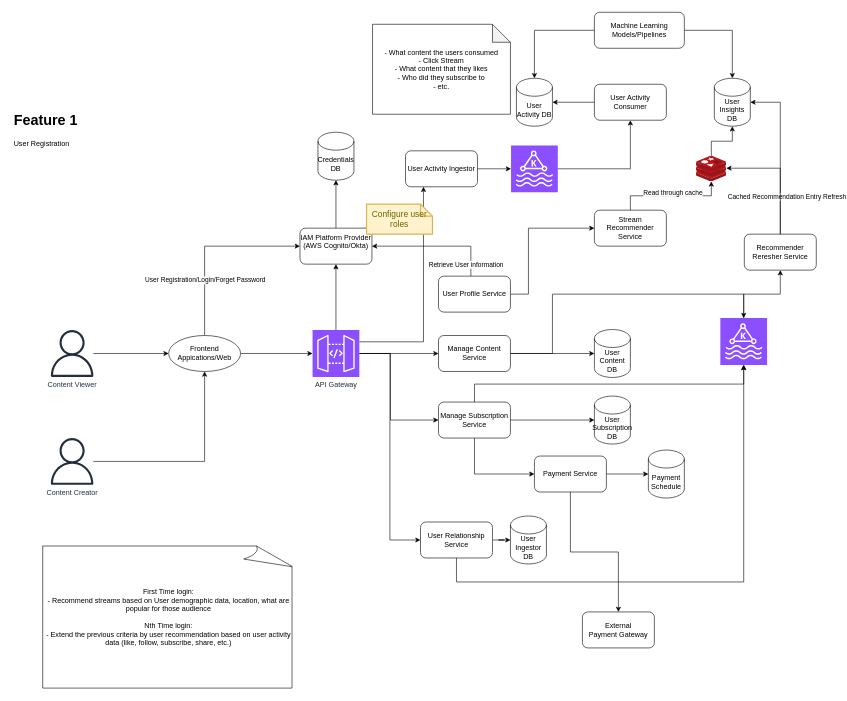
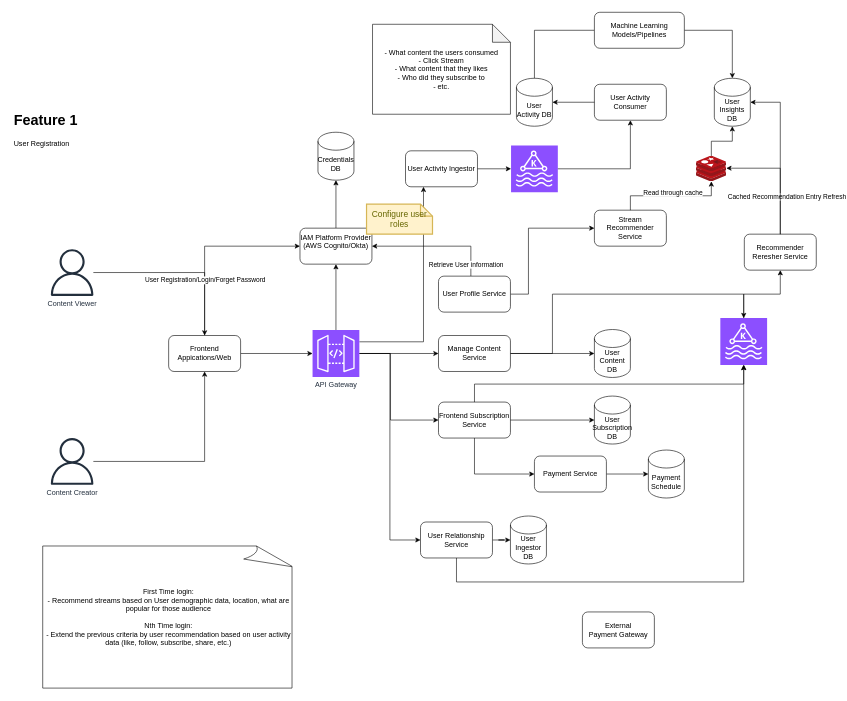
(534, 72) -> (534, 74)
(72, 354) -> (72, 273)
(204, 354) -> (204, 354)
(474, 420) -> (474, 420)
(570, 523) -> none
